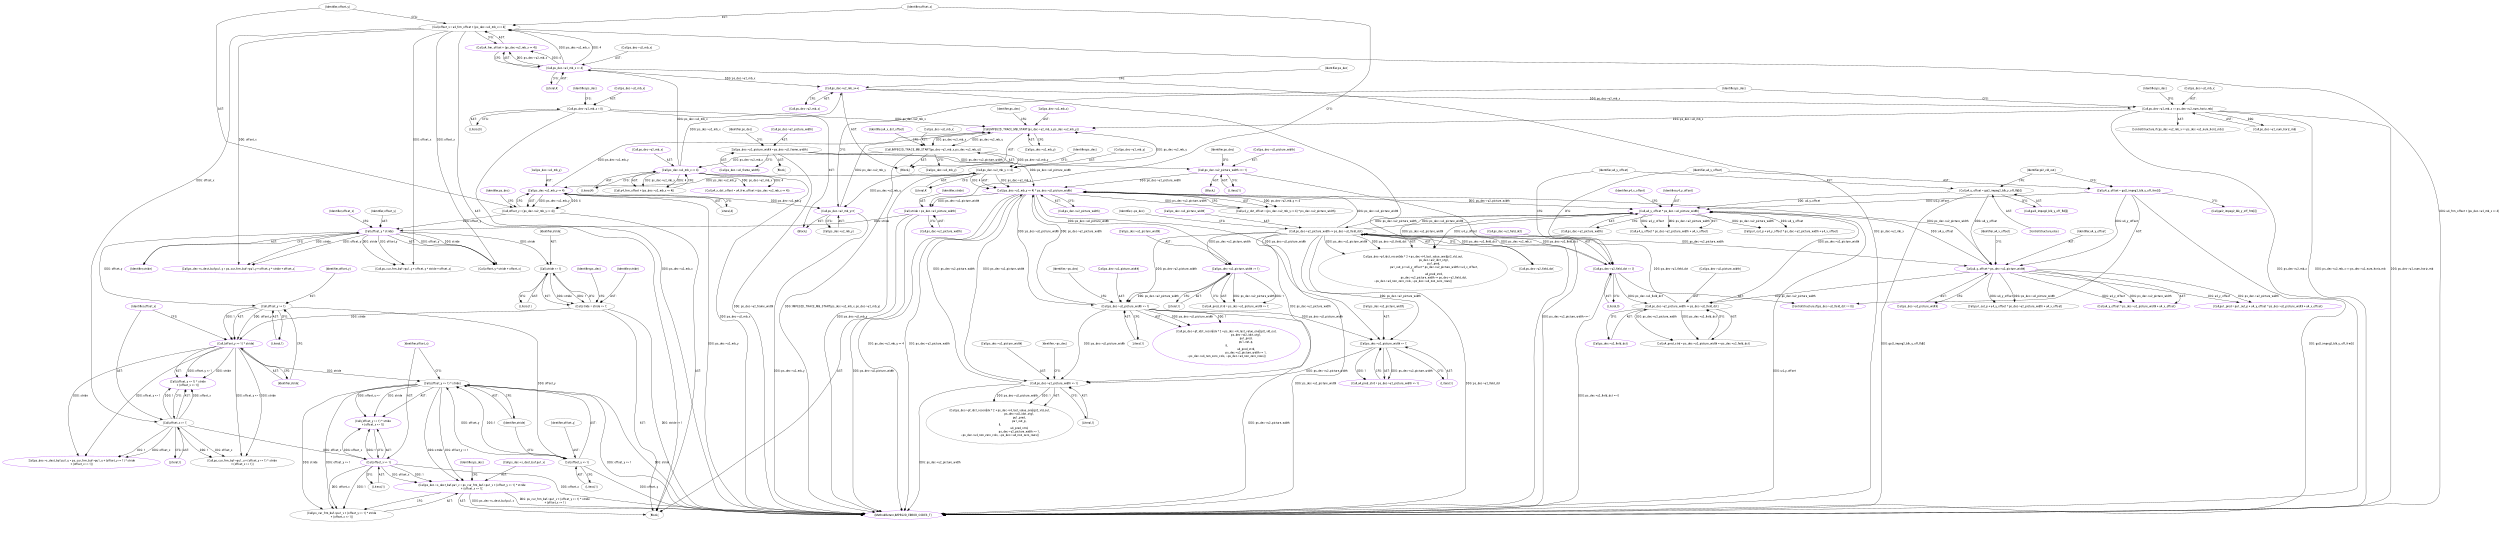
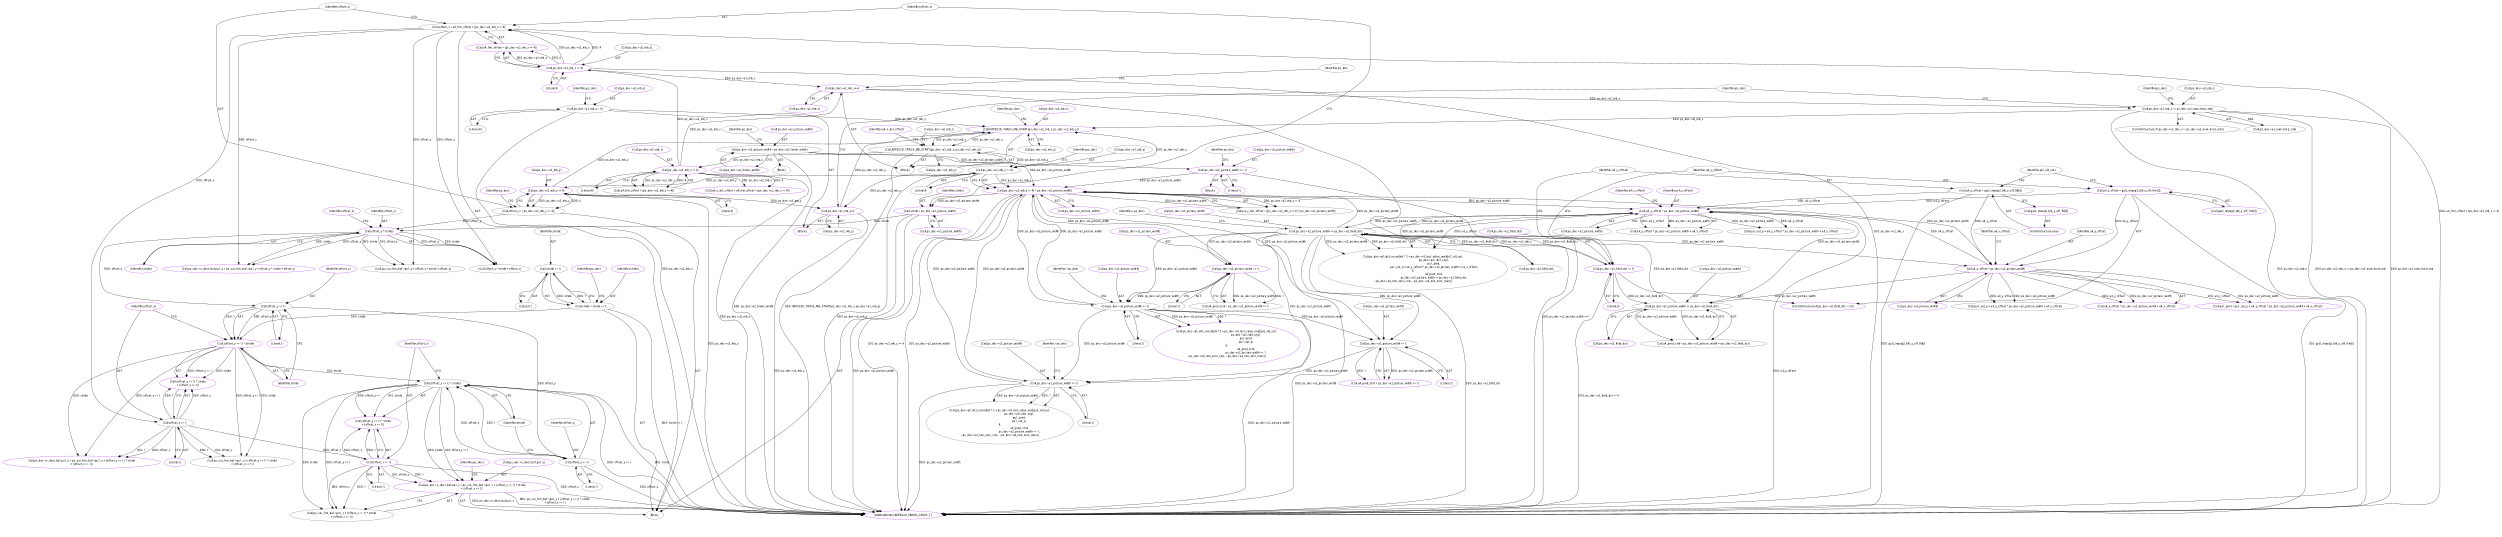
none -> (2203, 195)
(2030, 199) -> (2045, 220)
(474, 236) -> none
